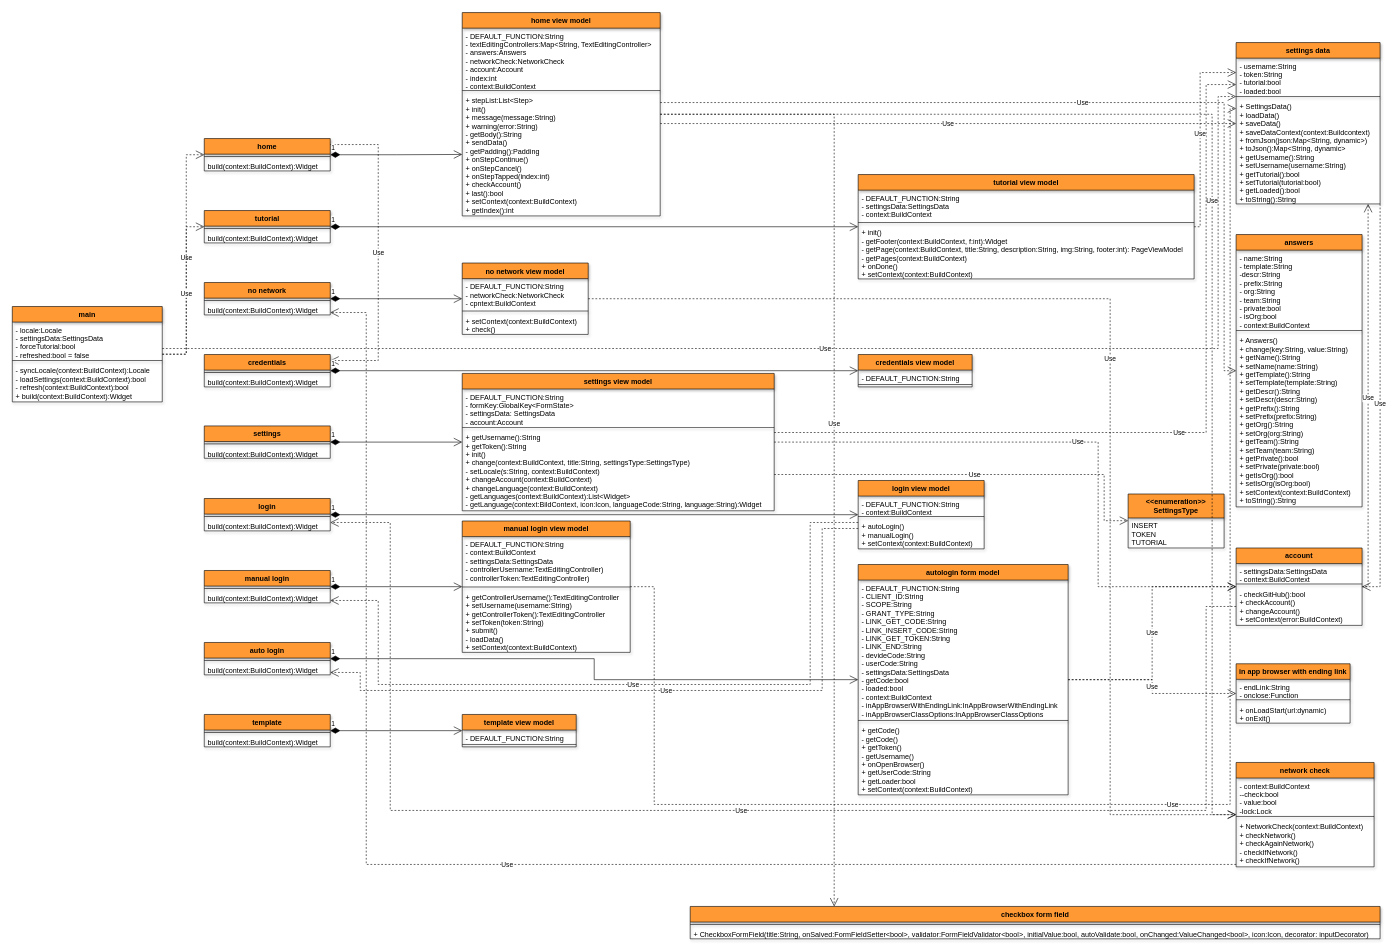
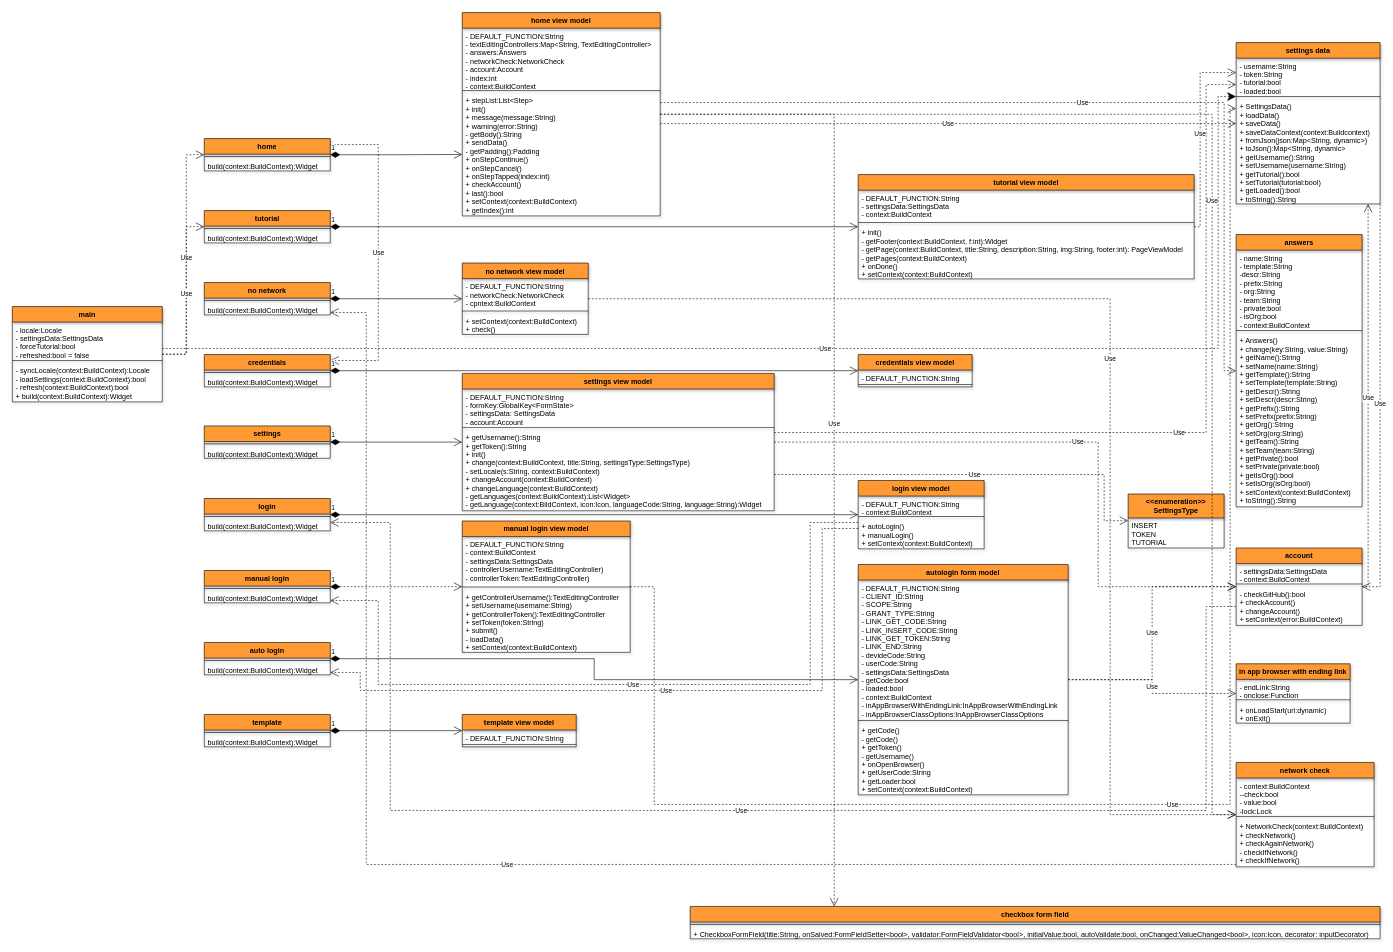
(1230, 96) -> (1228, 96)
(400, 587) -> (400, 587)
